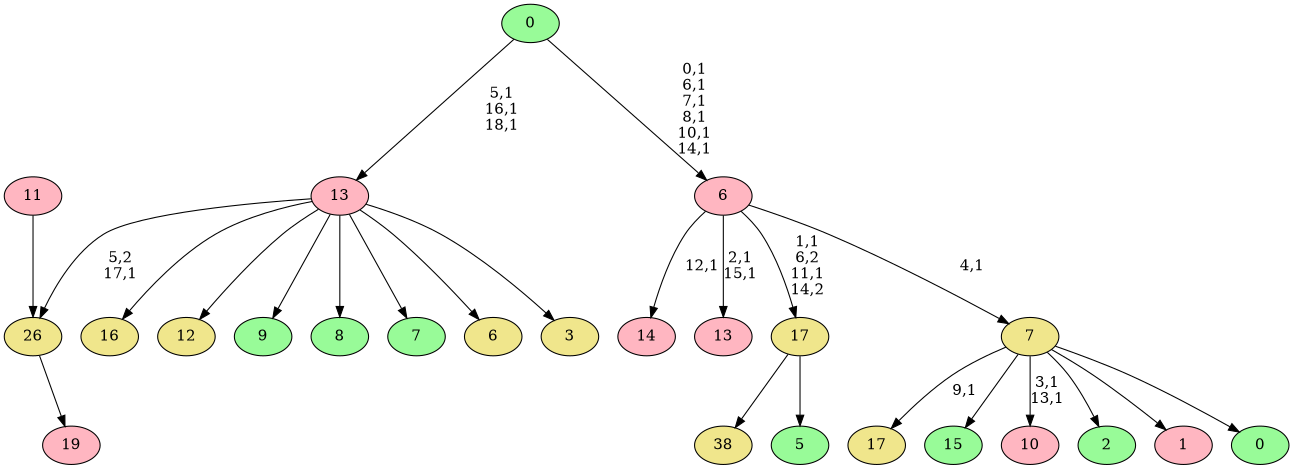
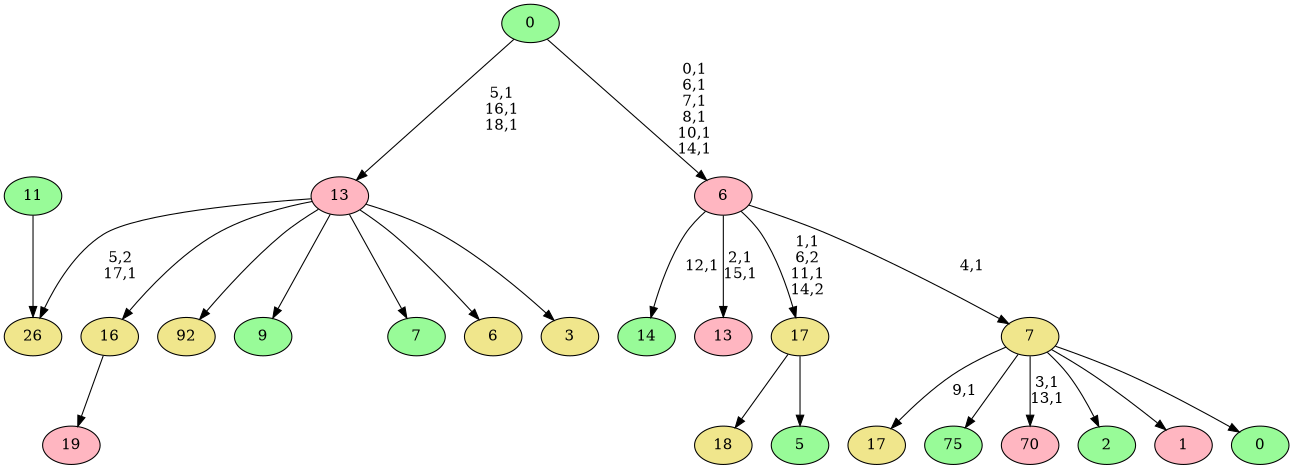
(33, 196) -> (33, 196)
(186, 337) -> (186, 337)
(340, 337) -> none
(647, 337) -> (647, 337)
(50, 386) -> (92, 386)
(723, 445) -> (723, 445)
(953, 445) -> (953, 445)
(1030, 445) -> (1030, 445)
